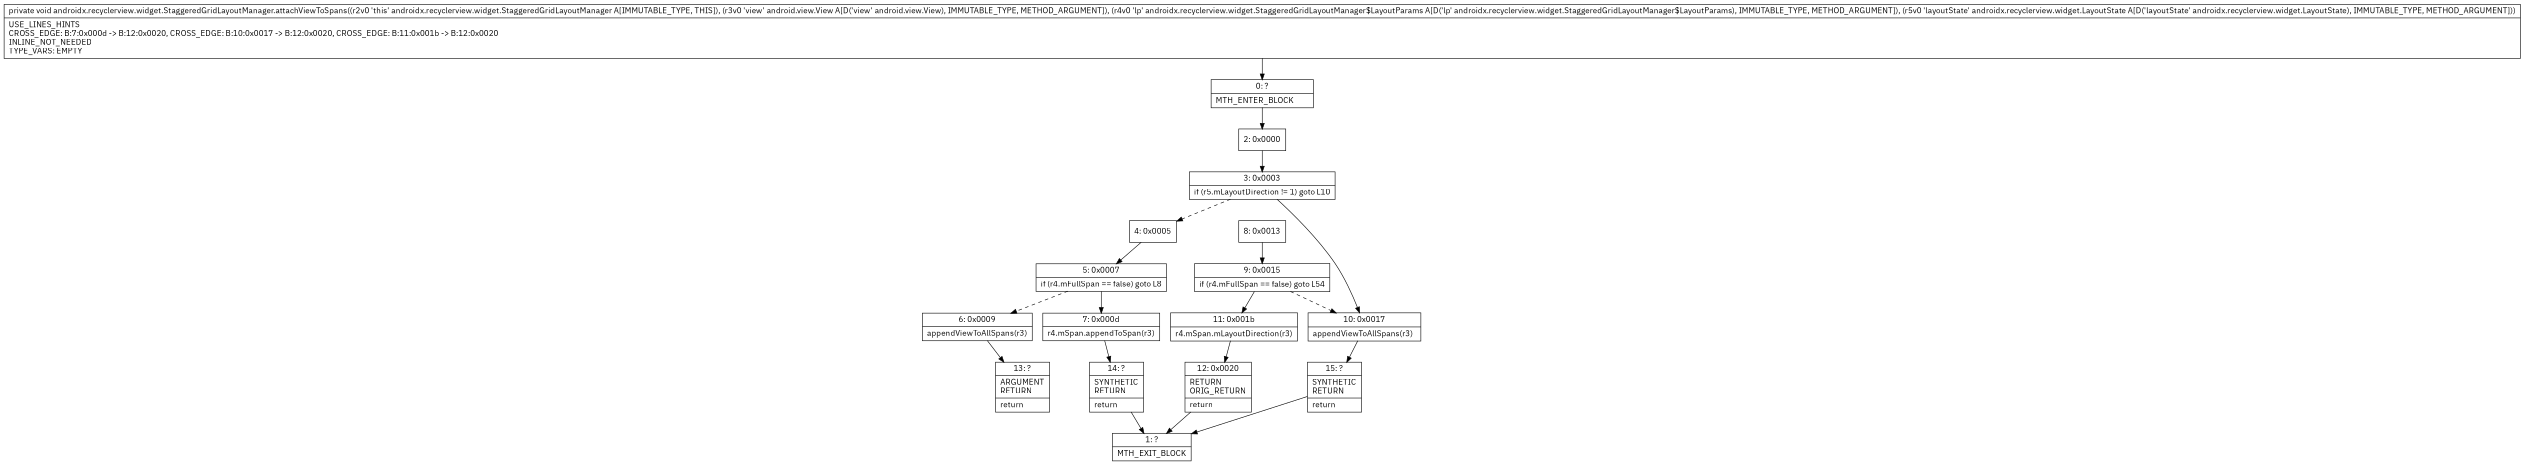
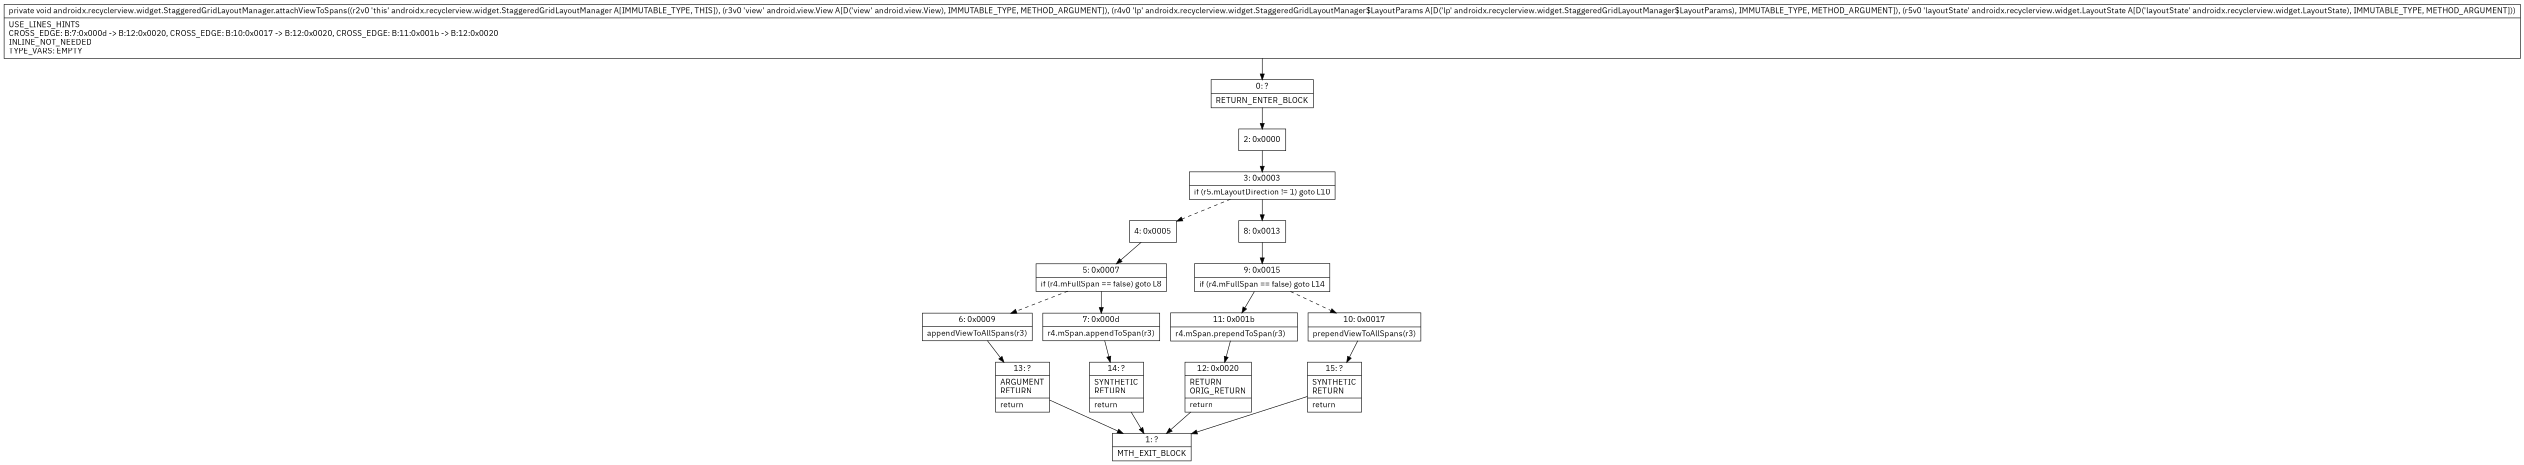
(1255, 100) -> (1262, 100)
(1324, 249) -> (1262, 207)
(1262, 284) -> (1262, 284)
(1234, 334) -> (1231, 334)
(1363, 334) -> (1364, 334)
none -> (1084, 416)
